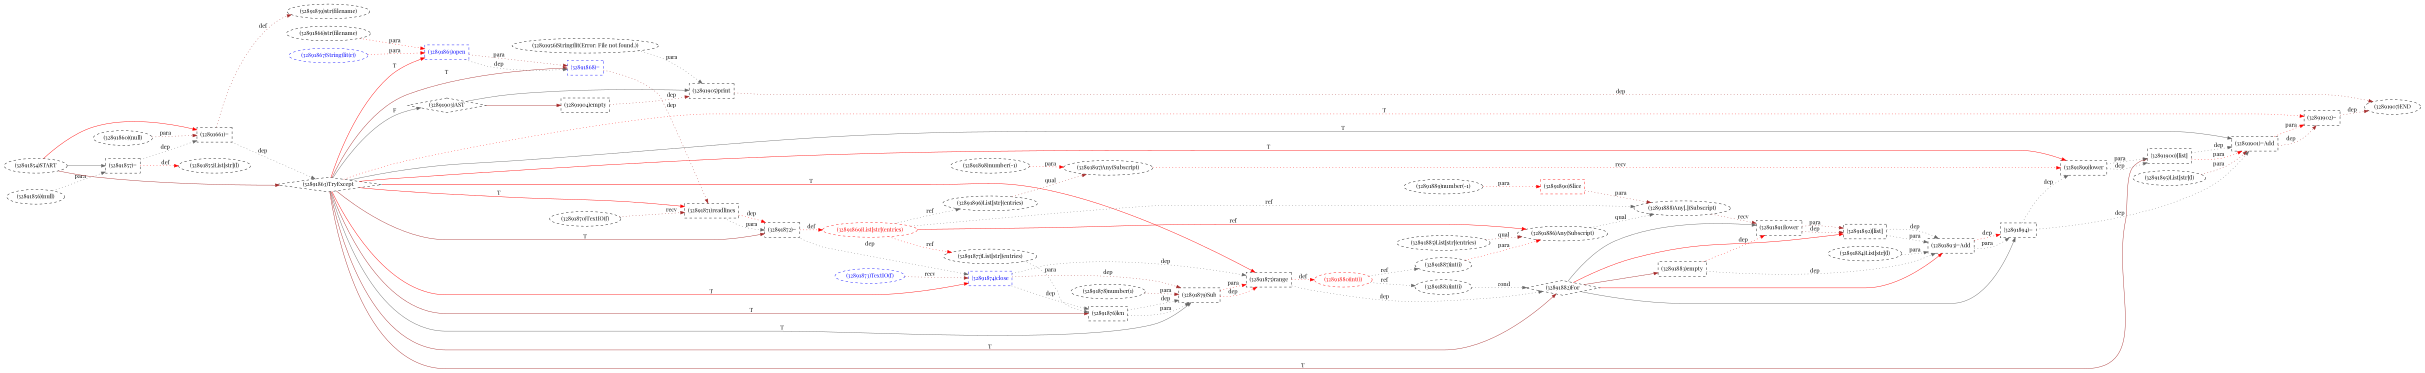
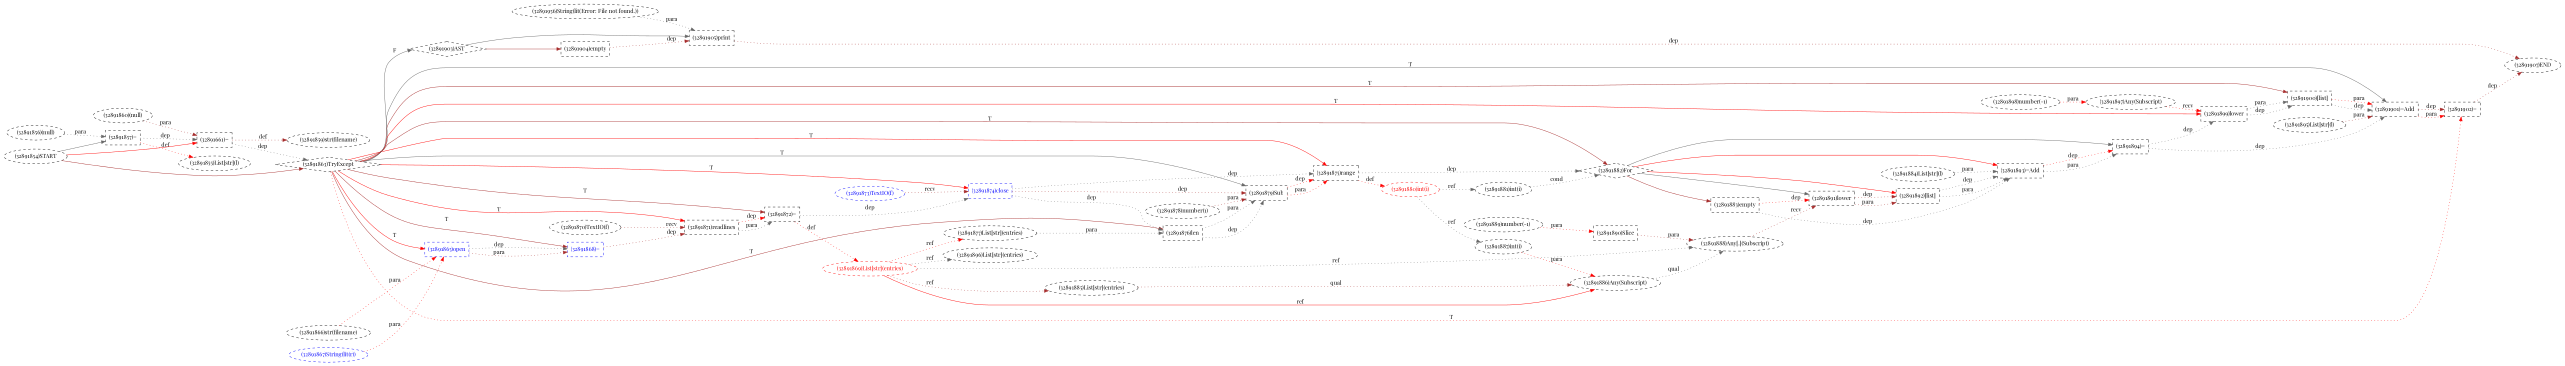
(1047, 186) -> none
(1563, 187) -> (1615, 233)
none -> (965, 290)
